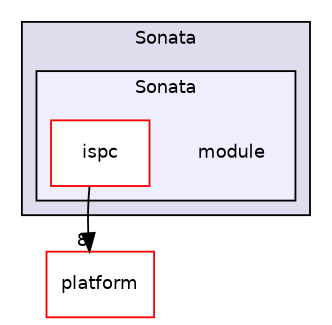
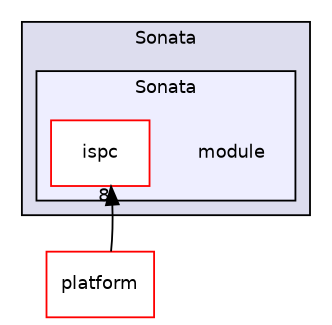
(88, 210) -> (112, 228)
